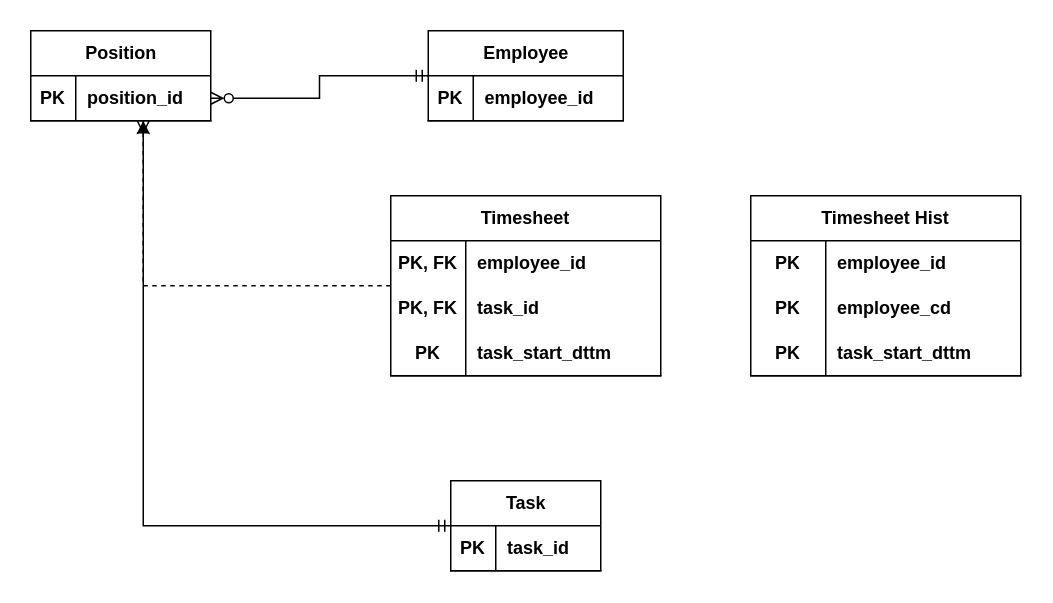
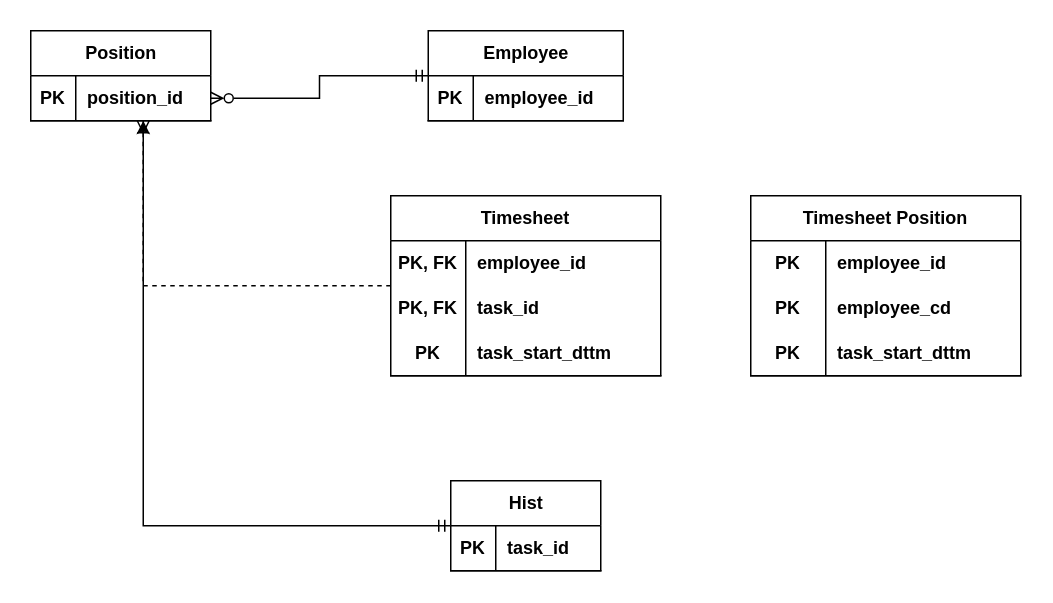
(886, 218) -> (886, 218)
(527, 503) -> (527, 503)
